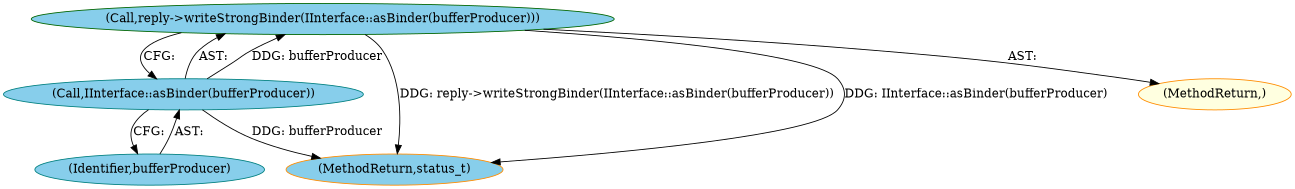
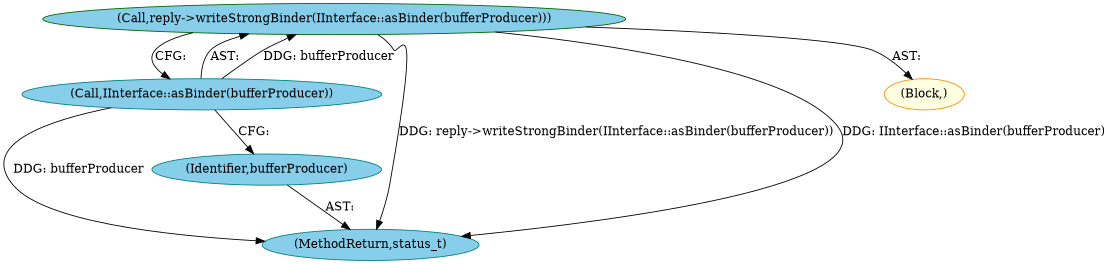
(1215, 94) -> (924, 94)
(170, 137) -> (315, 205)
(395, 170) -> (371, 245)
